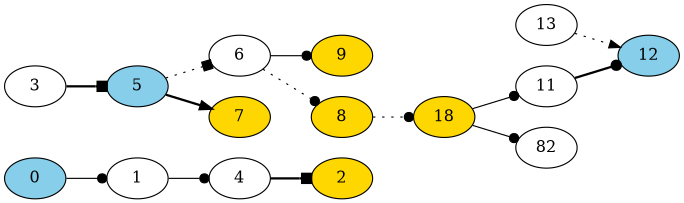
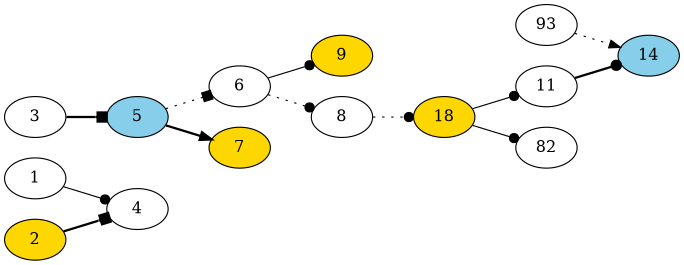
(546, 25) -> (546, 25)
(649, 56) -> (649, 56)
(342, 117) -> (342, 117)
(35, 178) -> none
(285, 178) -> (81, 226)
